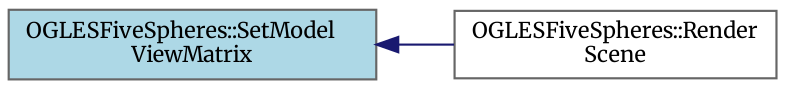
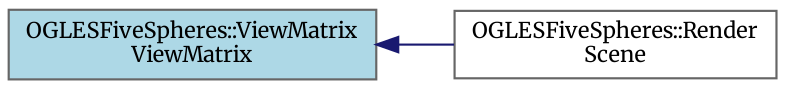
(192, 45) -> (192, 45)
